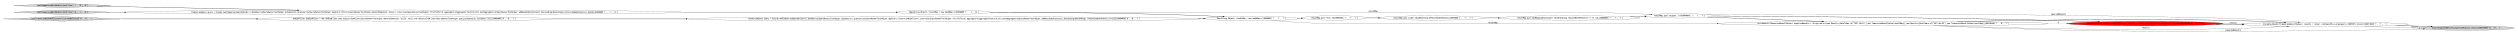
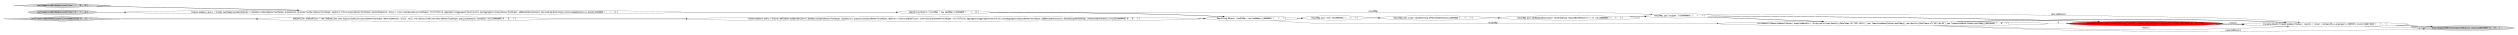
(62, 12) -> (62, 12)
